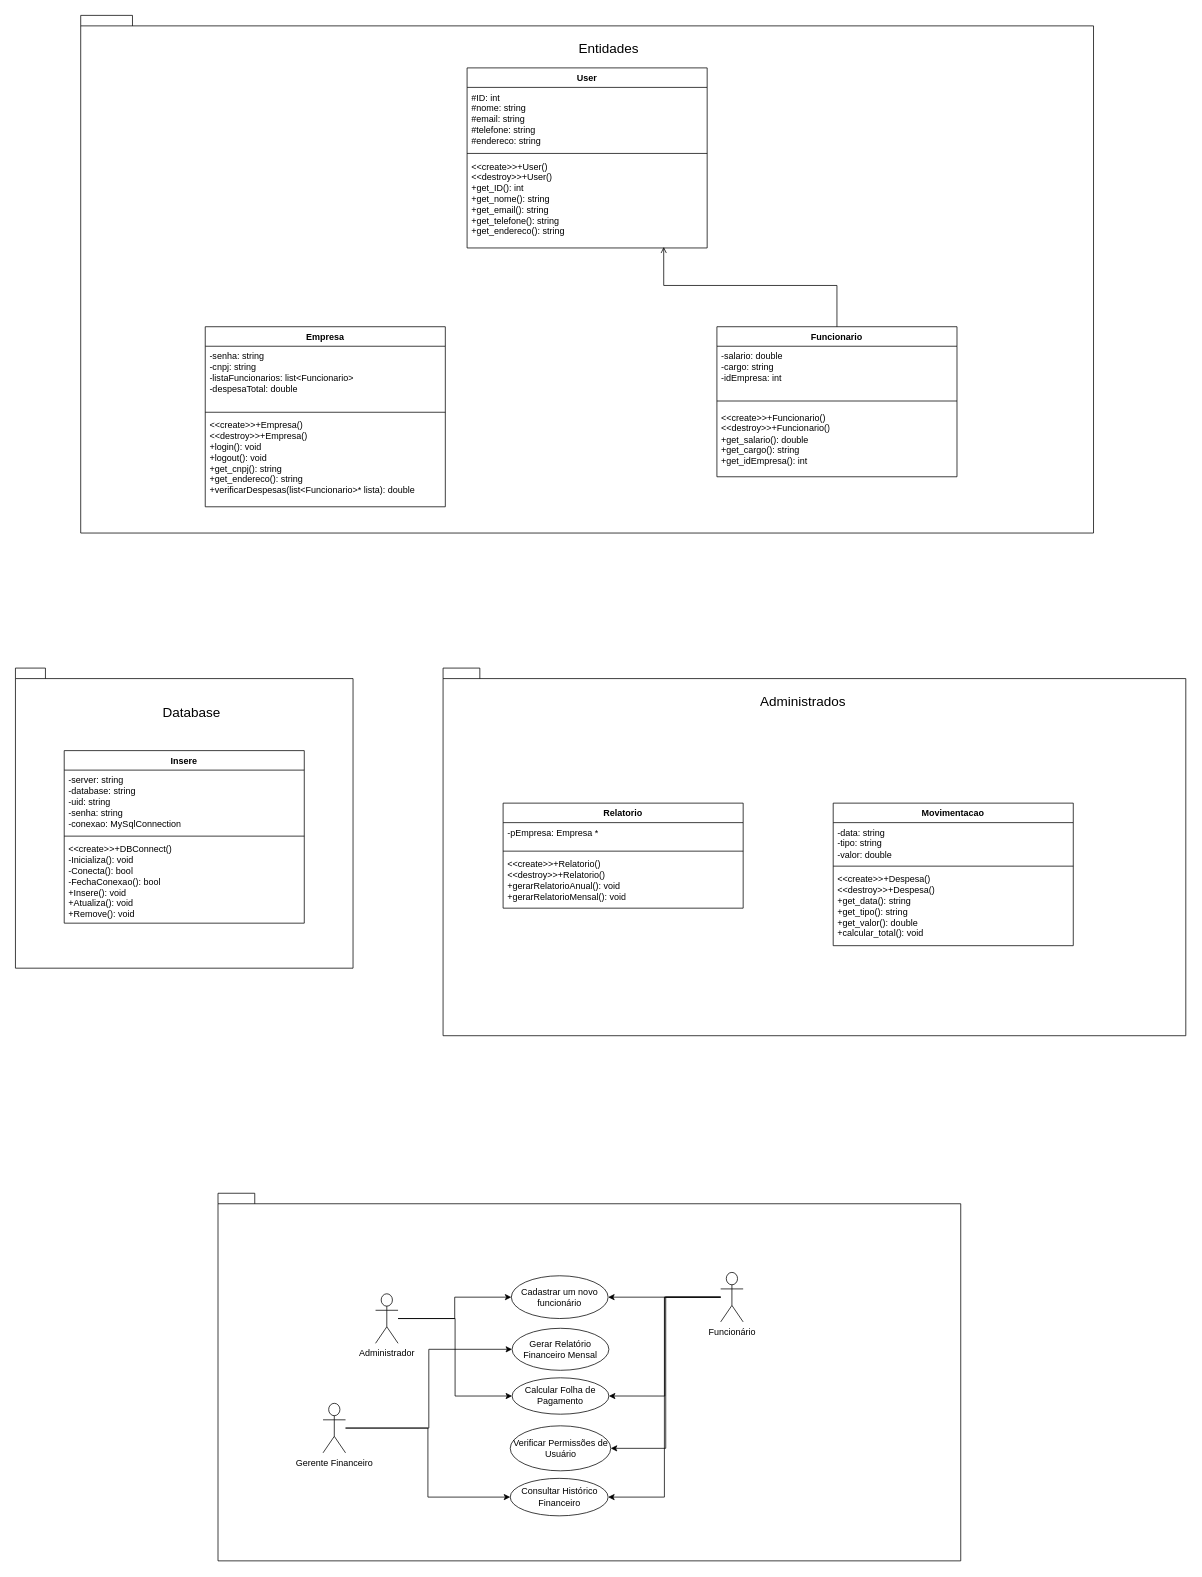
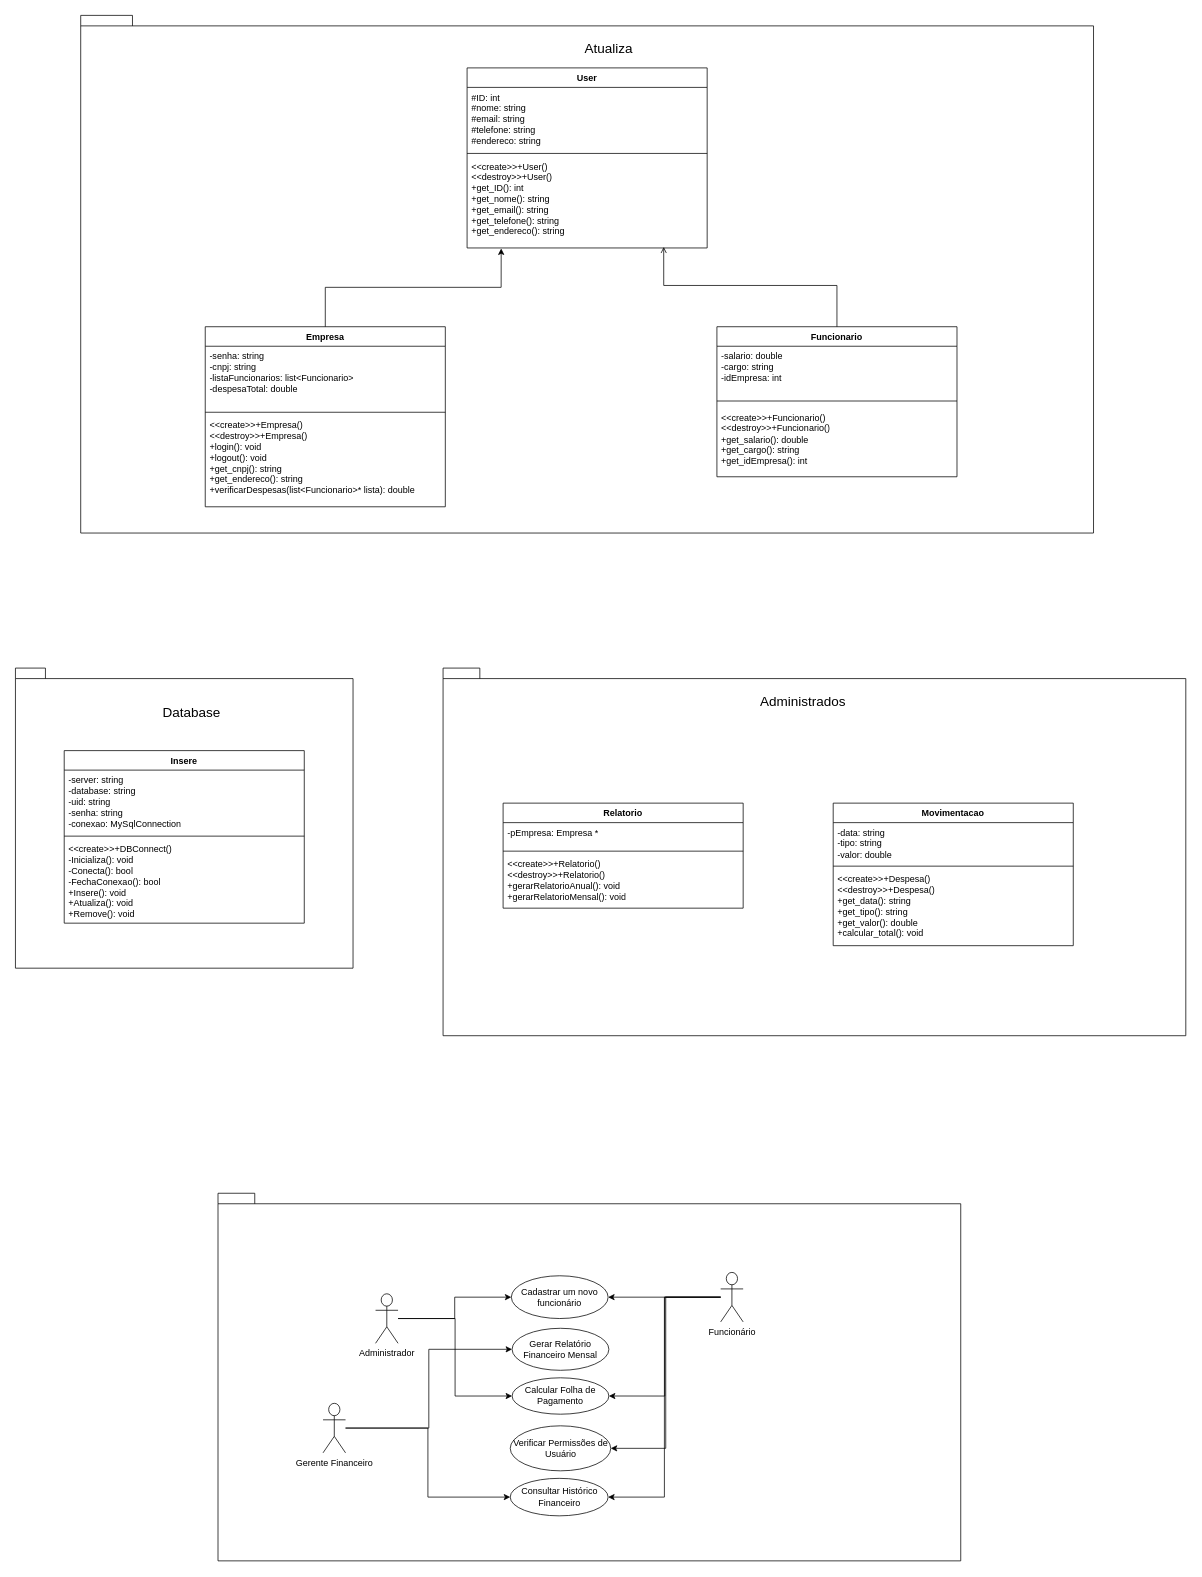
(609, 49) -> (609, 49)
none -> (394, 287)
